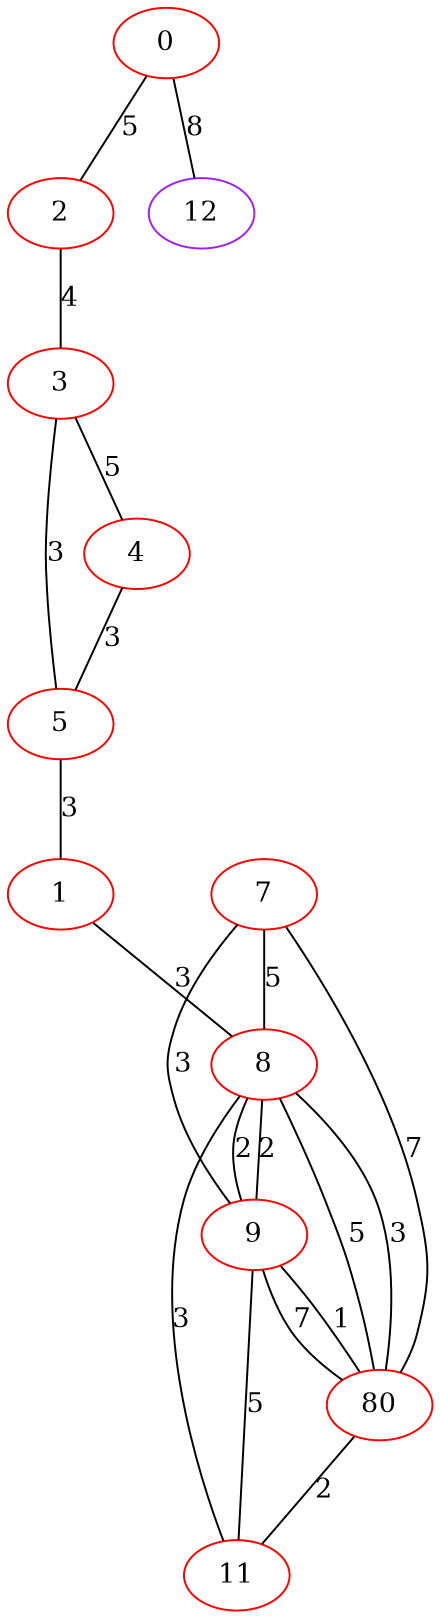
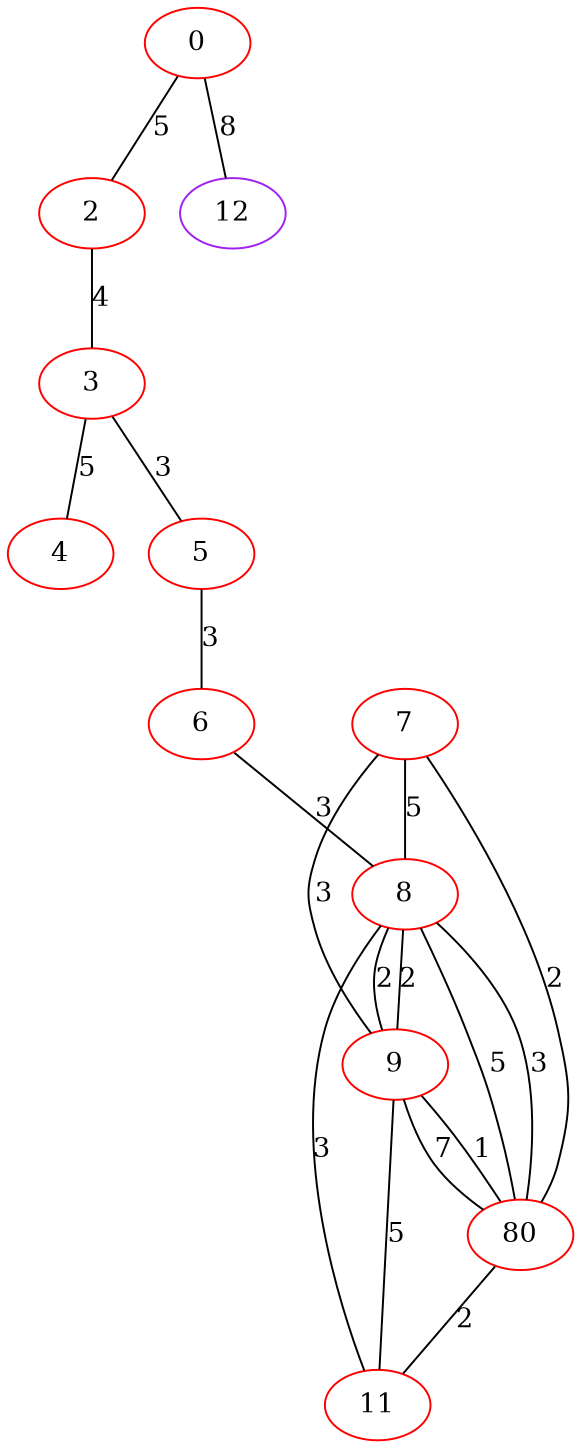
(99, 639) -> none
(61, 894) -> (202, 724)
(415, 1150) -> (556, 979)
